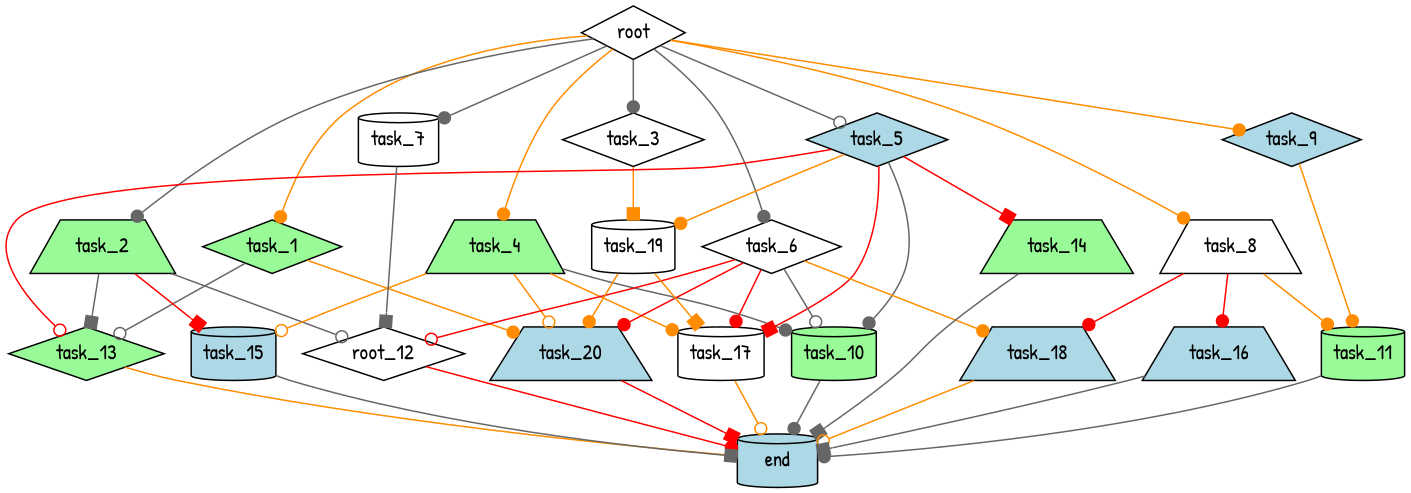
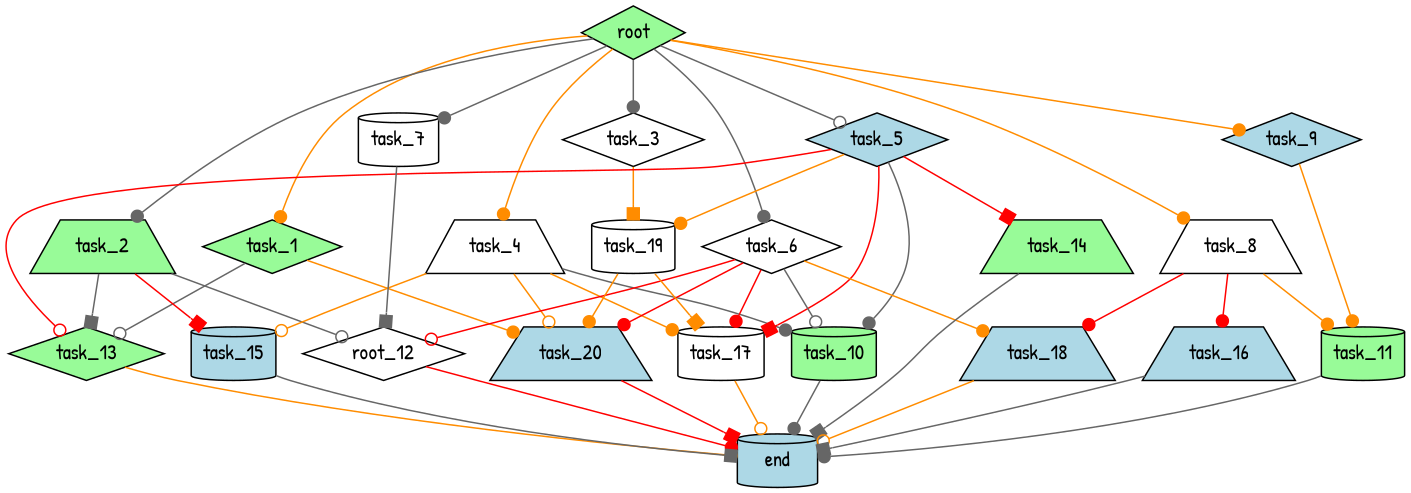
(633, 33) -> (633, 33)
(495, 247) -> (495, 247)
